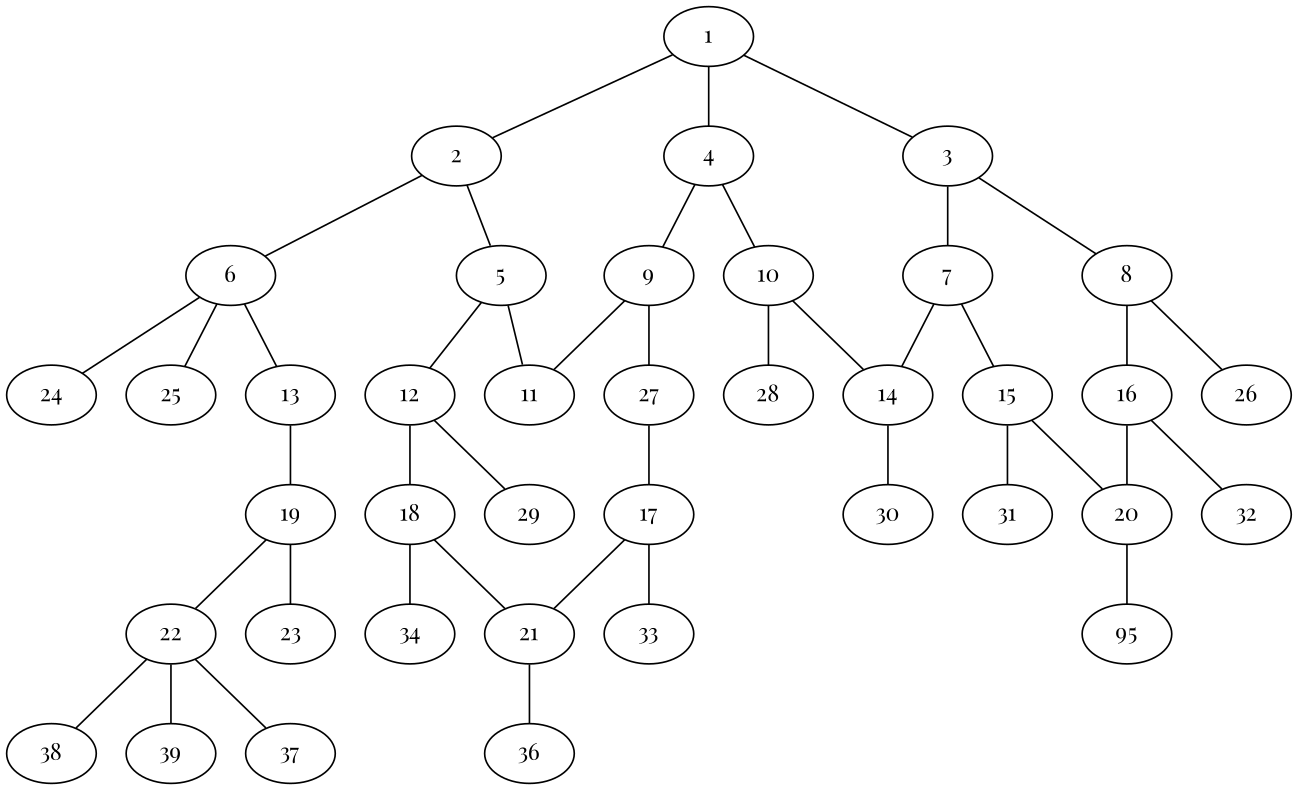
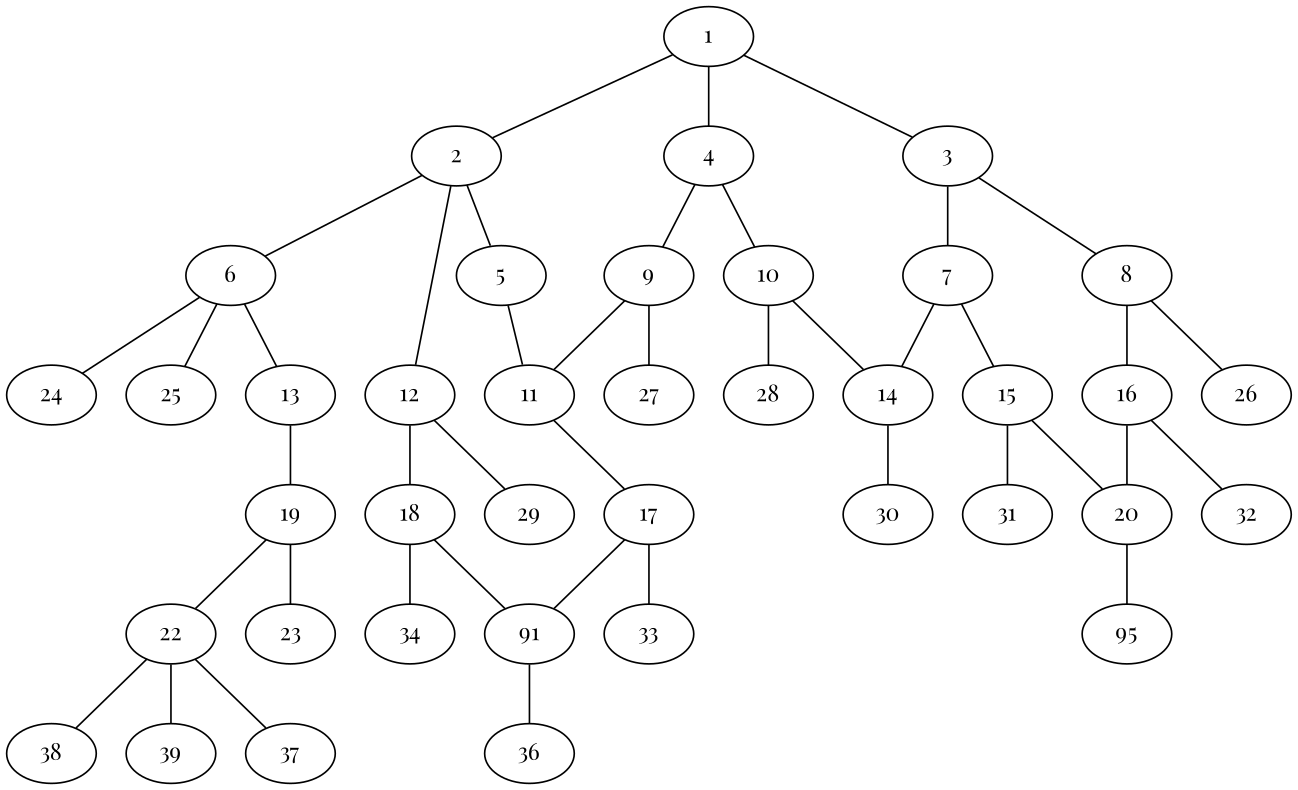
(456, 335) -> (433, 275)
(649, 455) -> (589, 455)
(529, 634) -> (529, 634)
